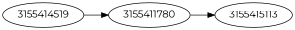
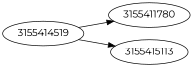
(199, 15) -> (93, 42)
